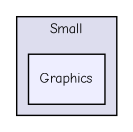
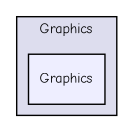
(67, 30) -> (67, 30)
